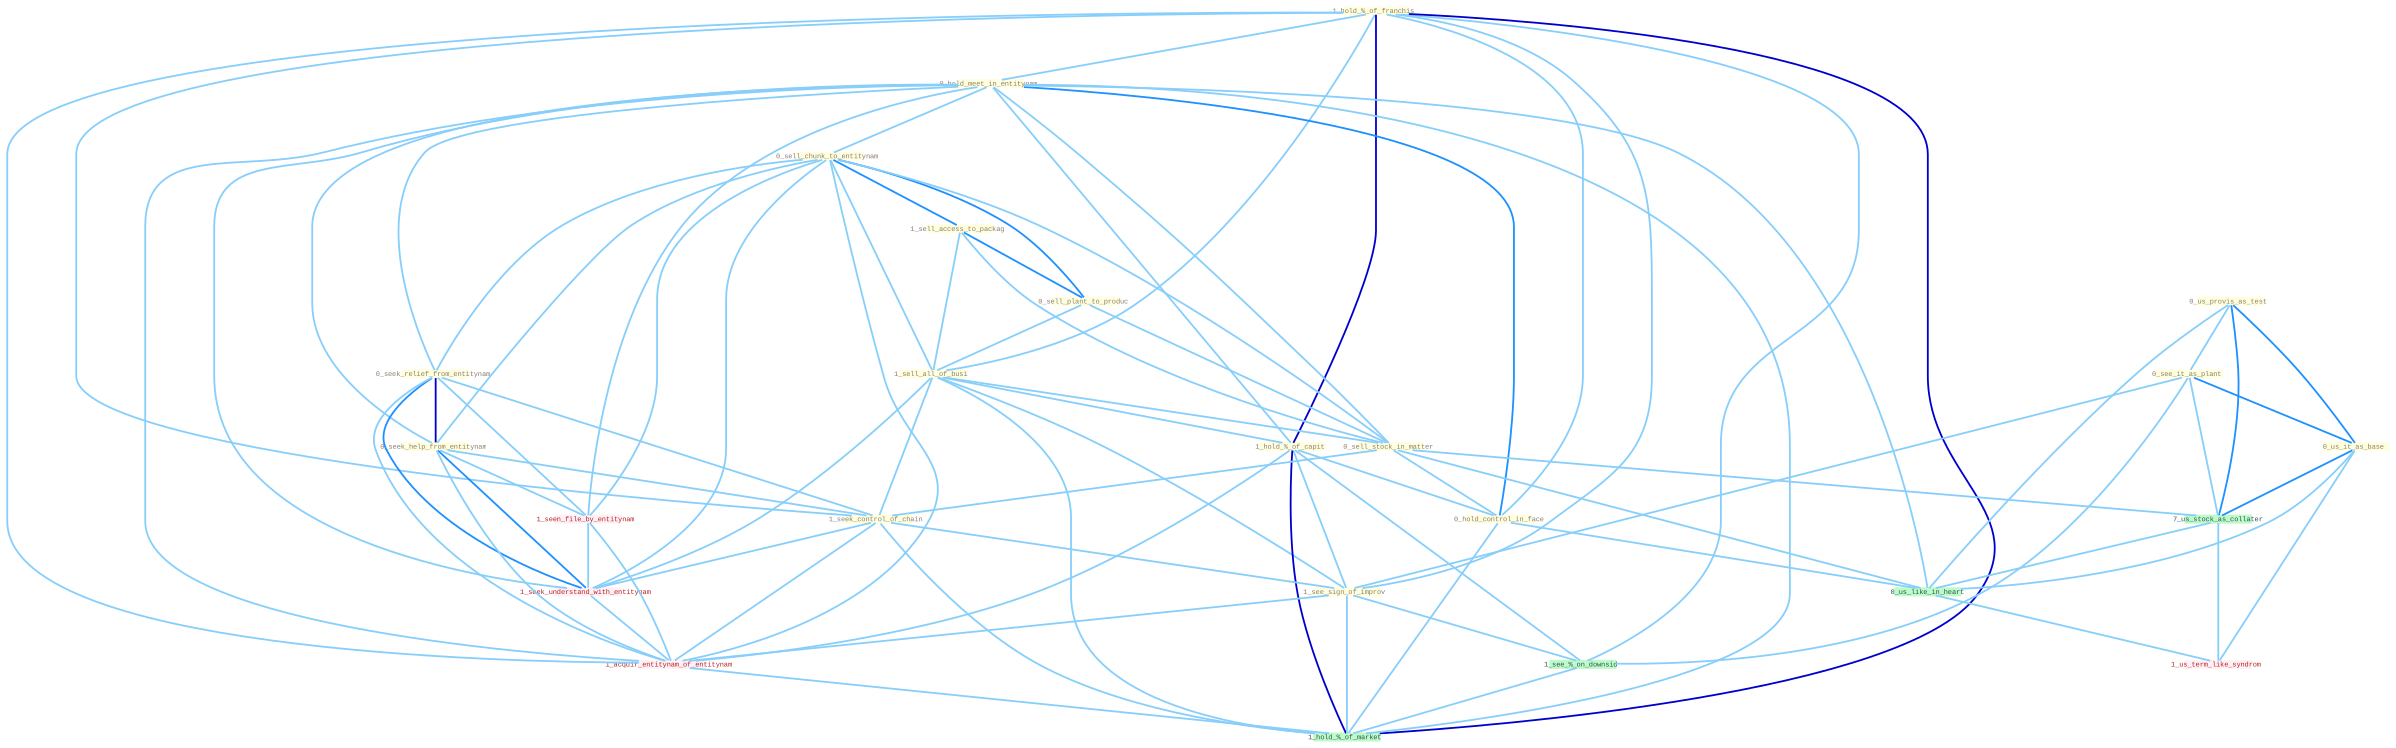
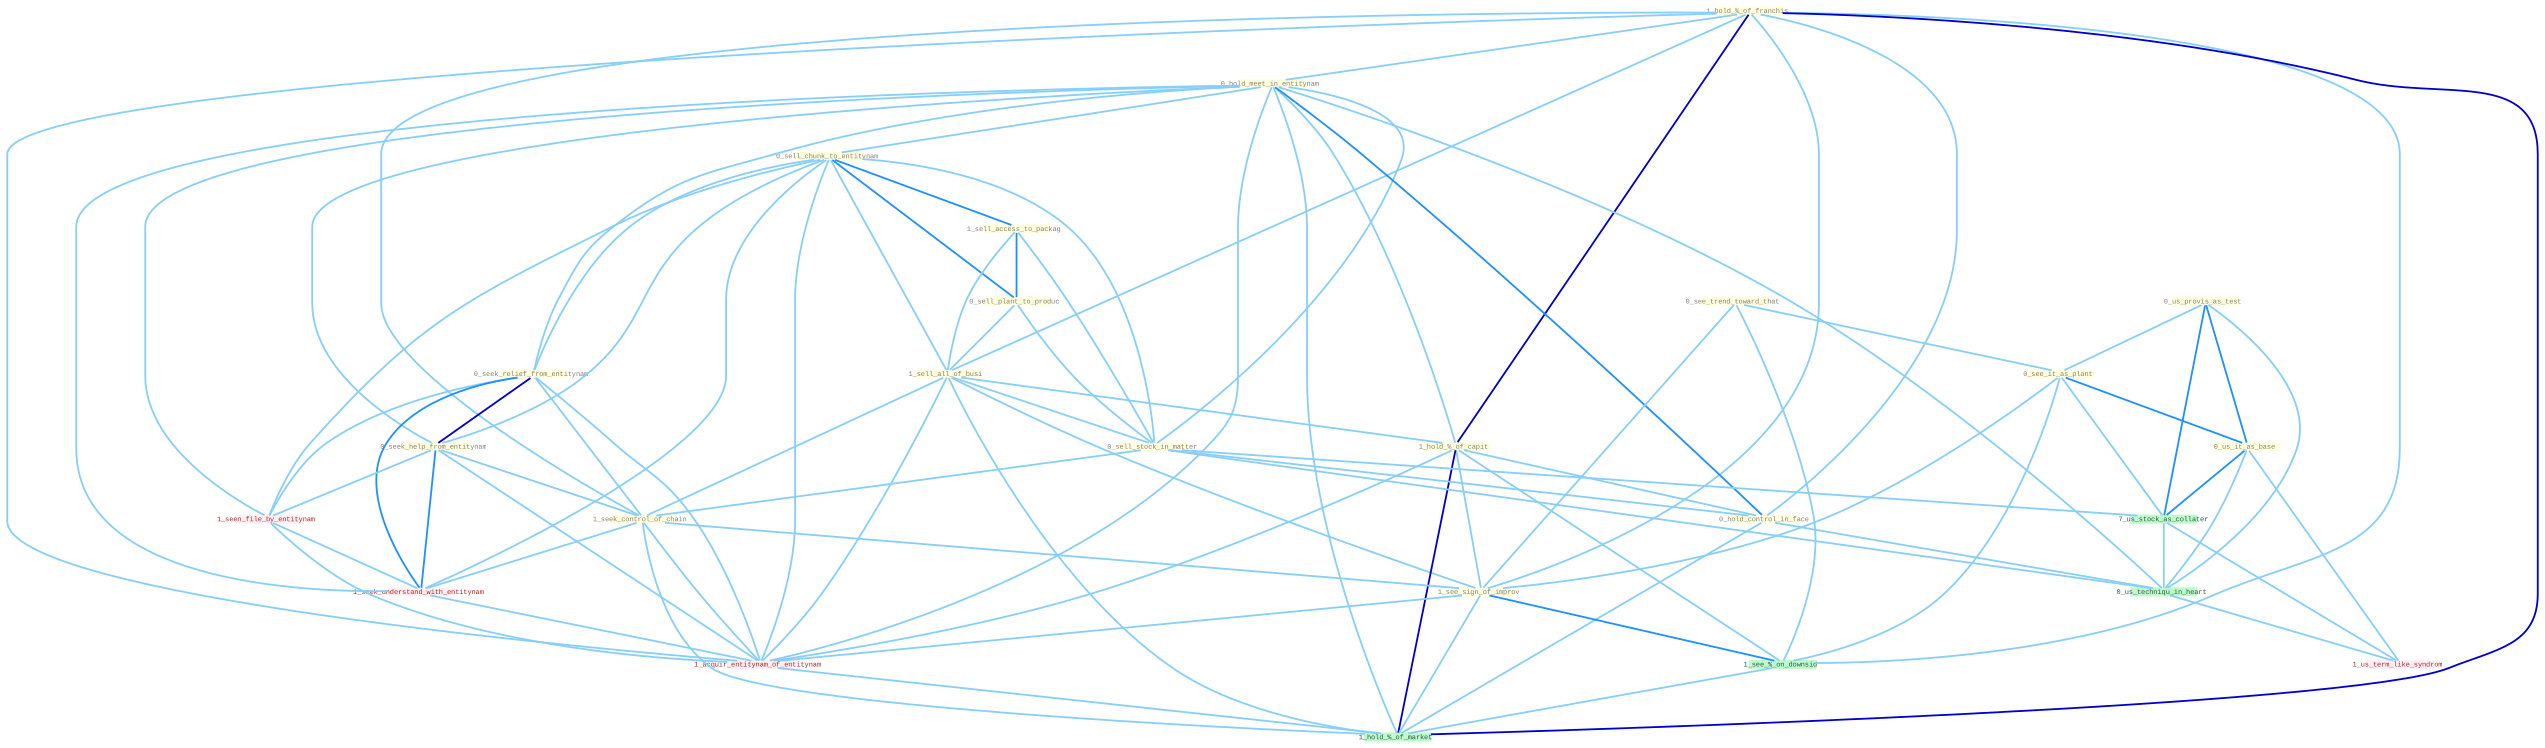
none -> (1735, 301)
(752, 523) -> (866, 527)
(1928, 592) -> (2164, 592)
(1465, 628) -> (1632, 628)
